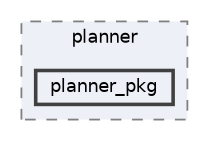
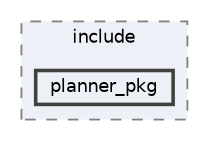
(104, 38) -> (104, 38)
